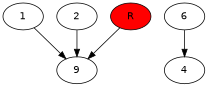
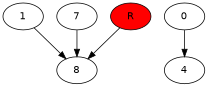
(77, 16) -> (77, 16)
(185, 16) -> (185, 16)
(77, 70) -> (77, 70)
